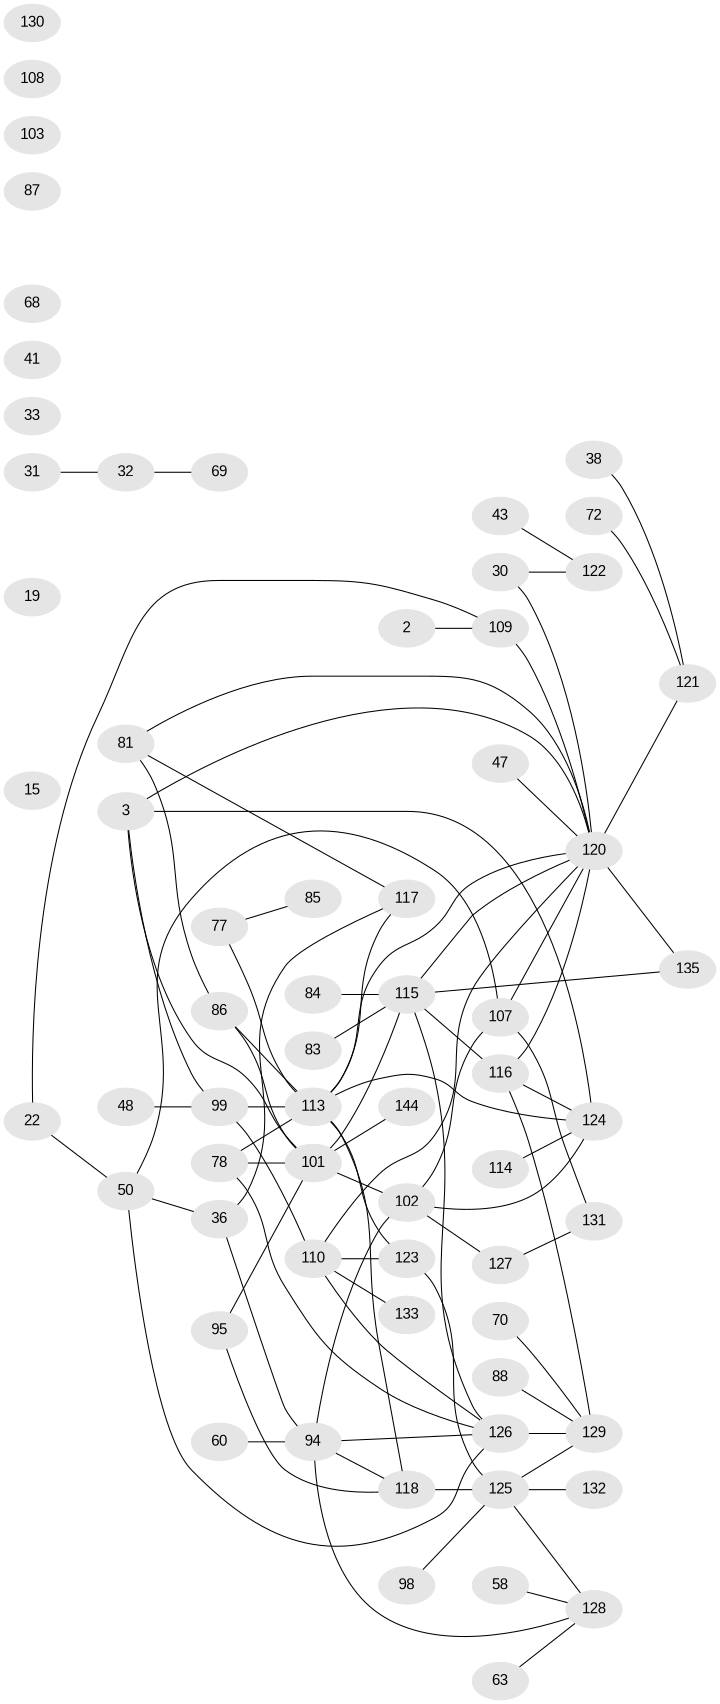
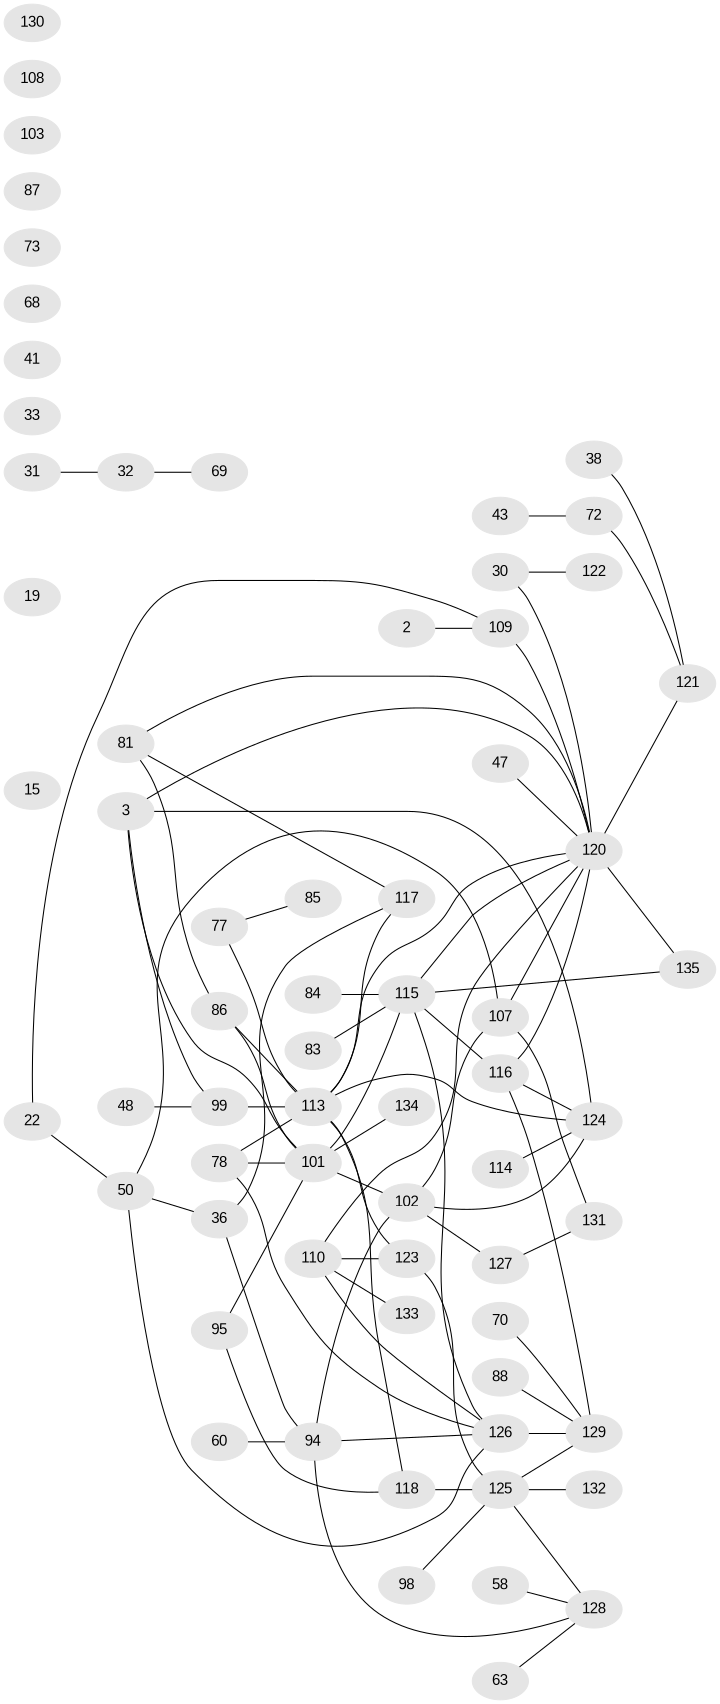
none -> (32, 248)
(547, 544) -> (547, 516)
(407, 1107) -> (407, 1107)
(275, 1179) -> none
(360, 1466) -> none
